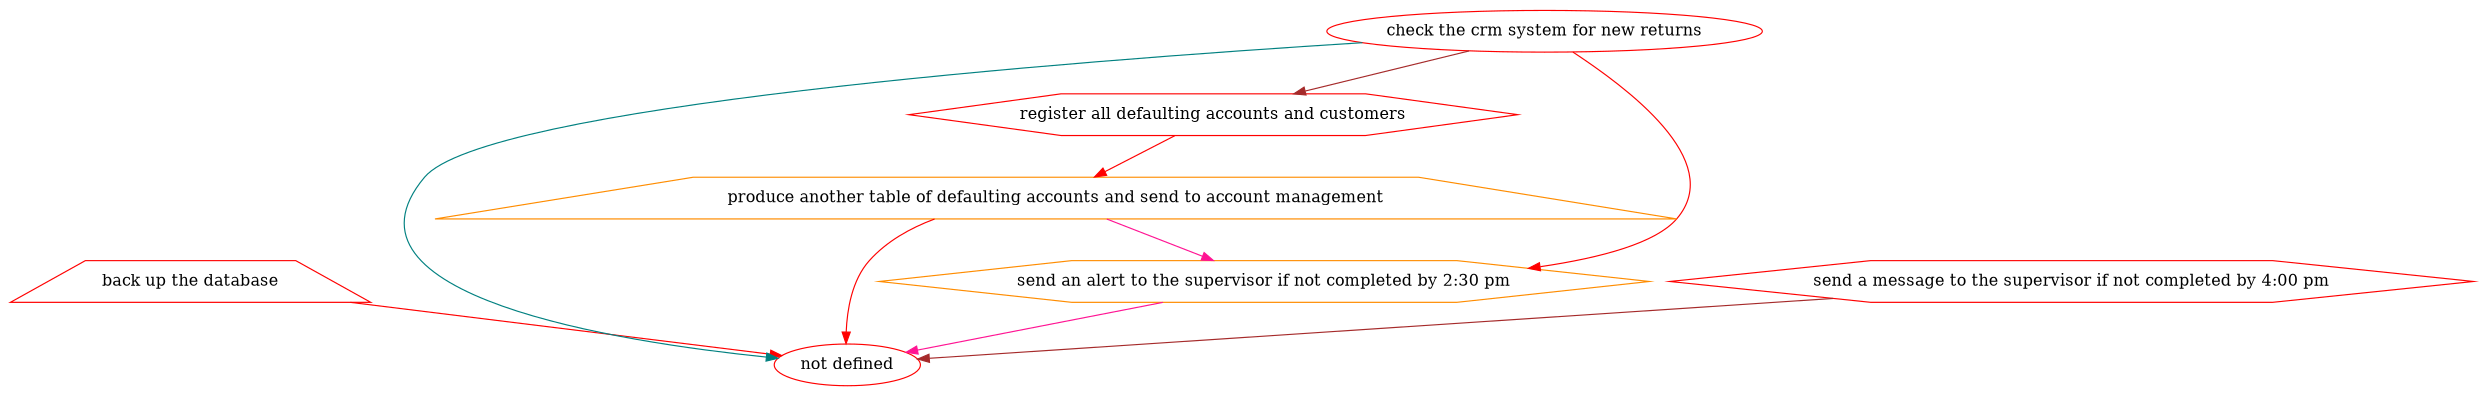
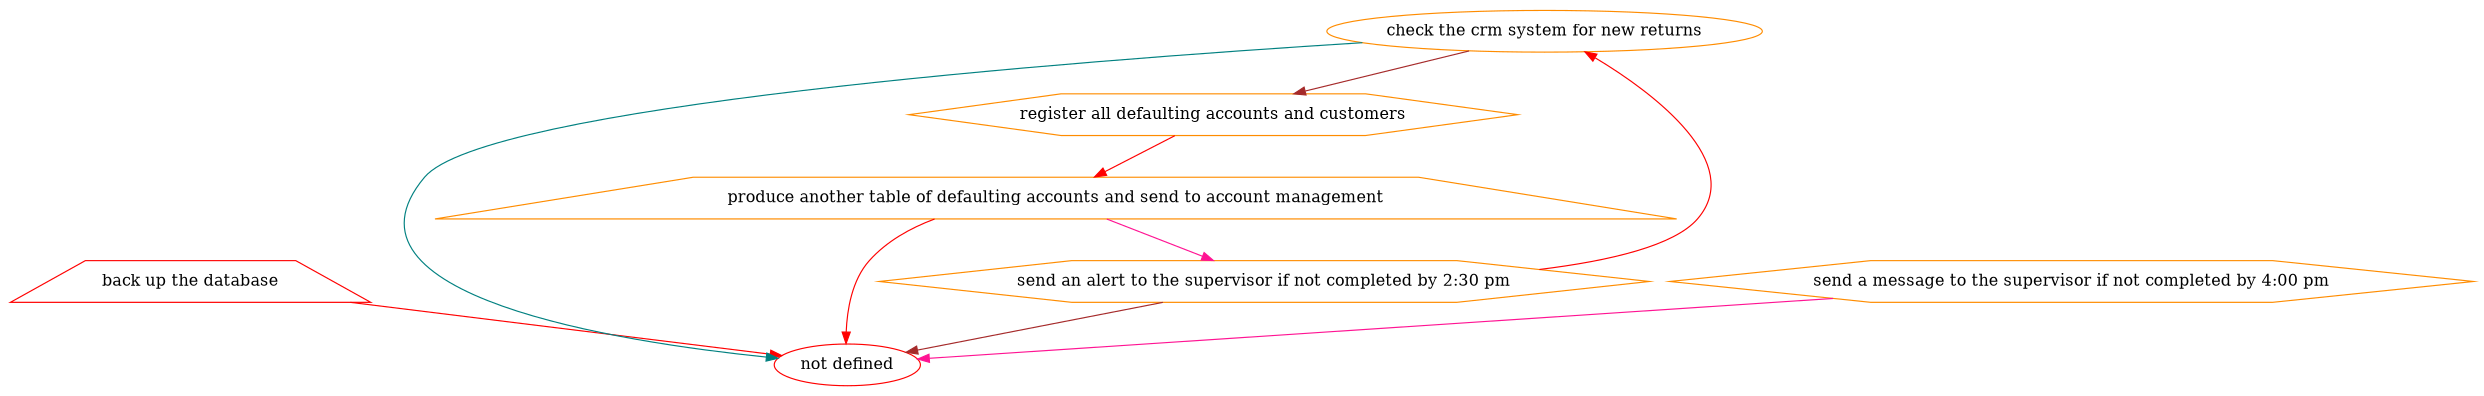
(1545, 31) -> (1545, 31)
(1213, 115) -> (1213, 115)
(1689, 185) -> (1709, 199)
(2072, 281) -> (2072, 281)
(1040, 326) -> (1040, 326)
(1381, 328) -> (1381, 328)
